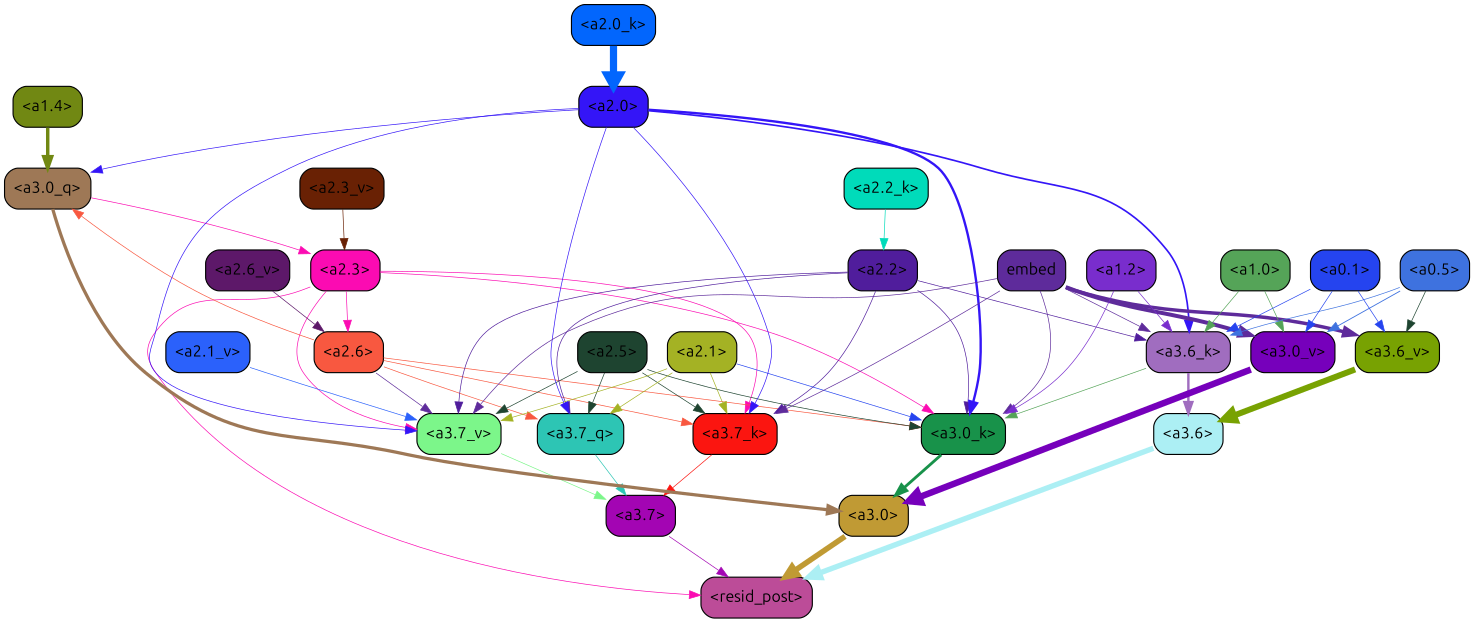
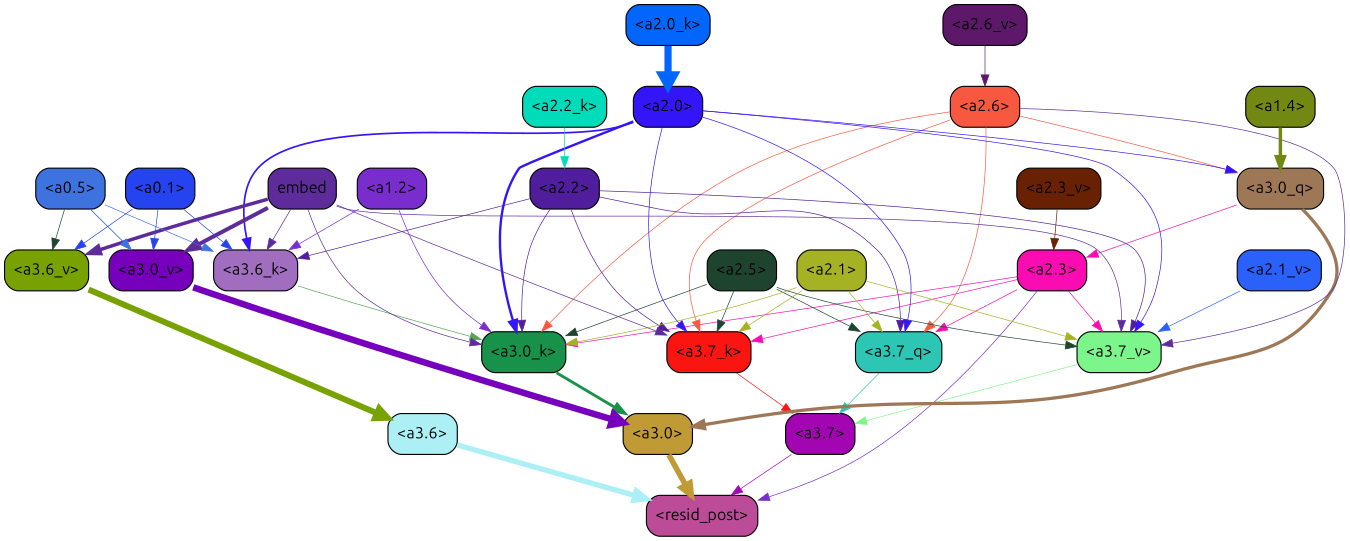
(1255, 270) -> none
(347, 306) -> (985, 306)
(1188, 386) -> none
(837, 394) -> (688, 318)
(301, 496) -> (919, 415)
